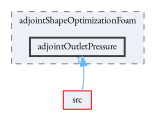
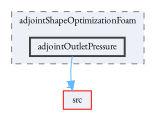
(84, 78) -> (71, 70)
